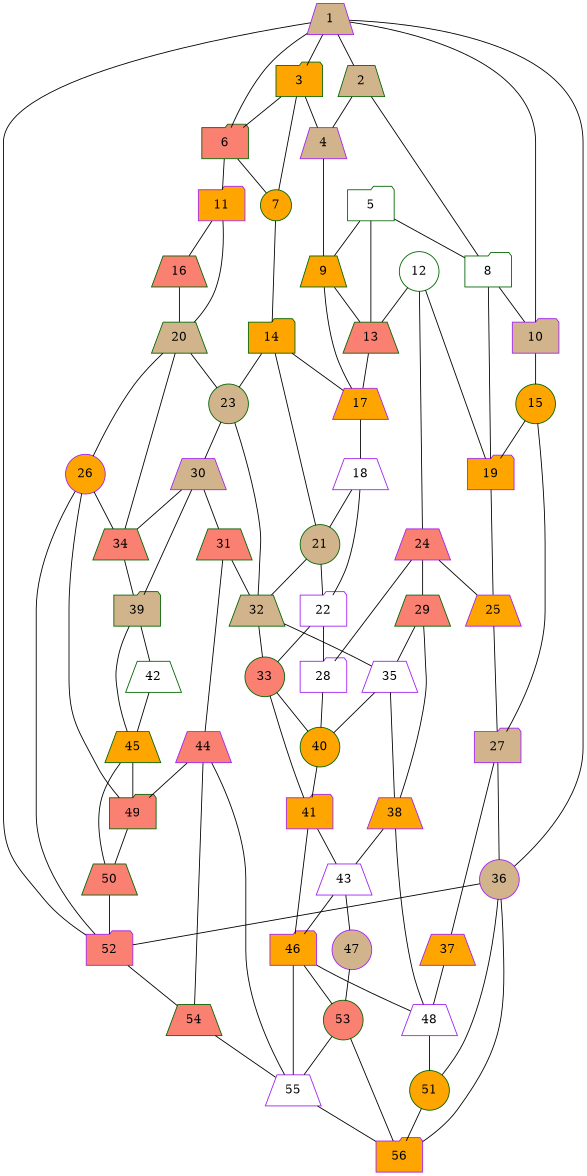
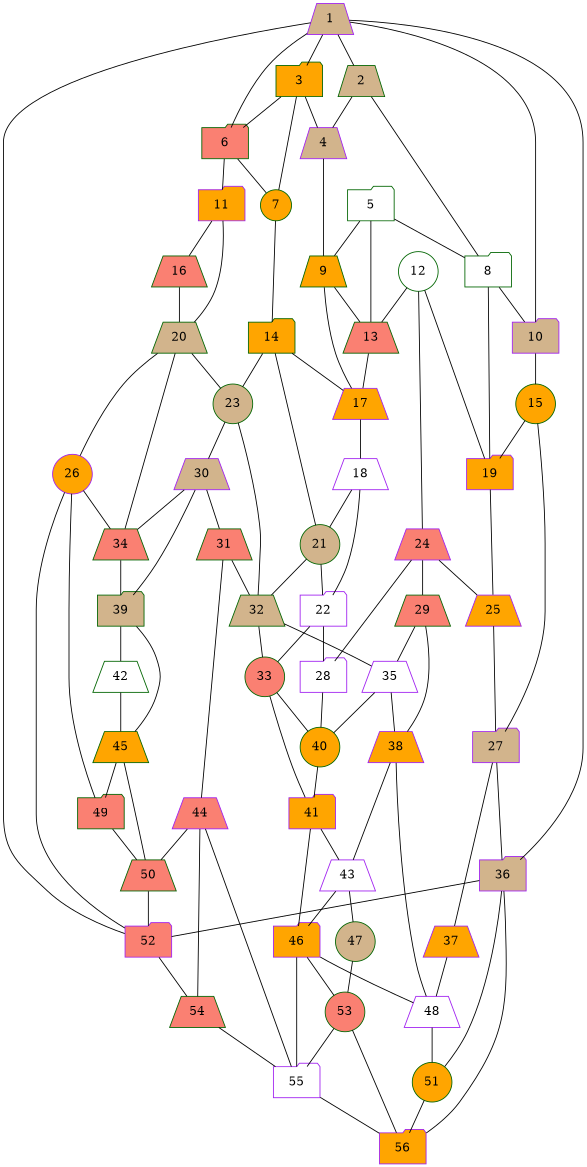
(168, 780) -> (174, 844)
(499, 880) -> (503, 875)
(352, 950) -> (355, 942)
(293, 1090) -> (297, 1082)
